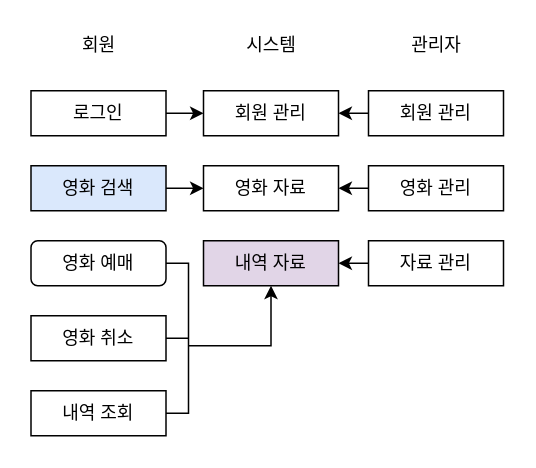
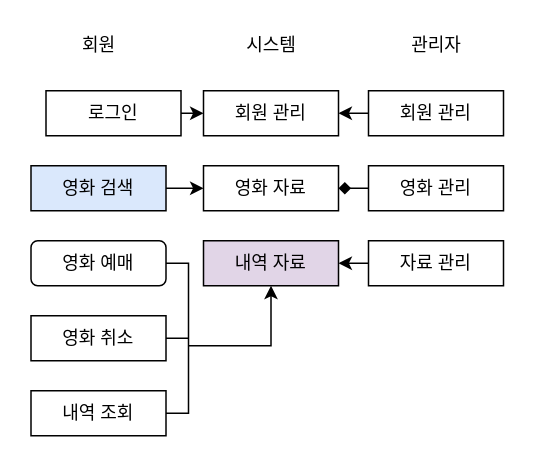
(98, 113) -> (113, 113)
(350, 188) -> (351, 188)
